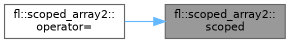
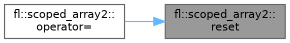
(225, 22) -> (225, 22)
